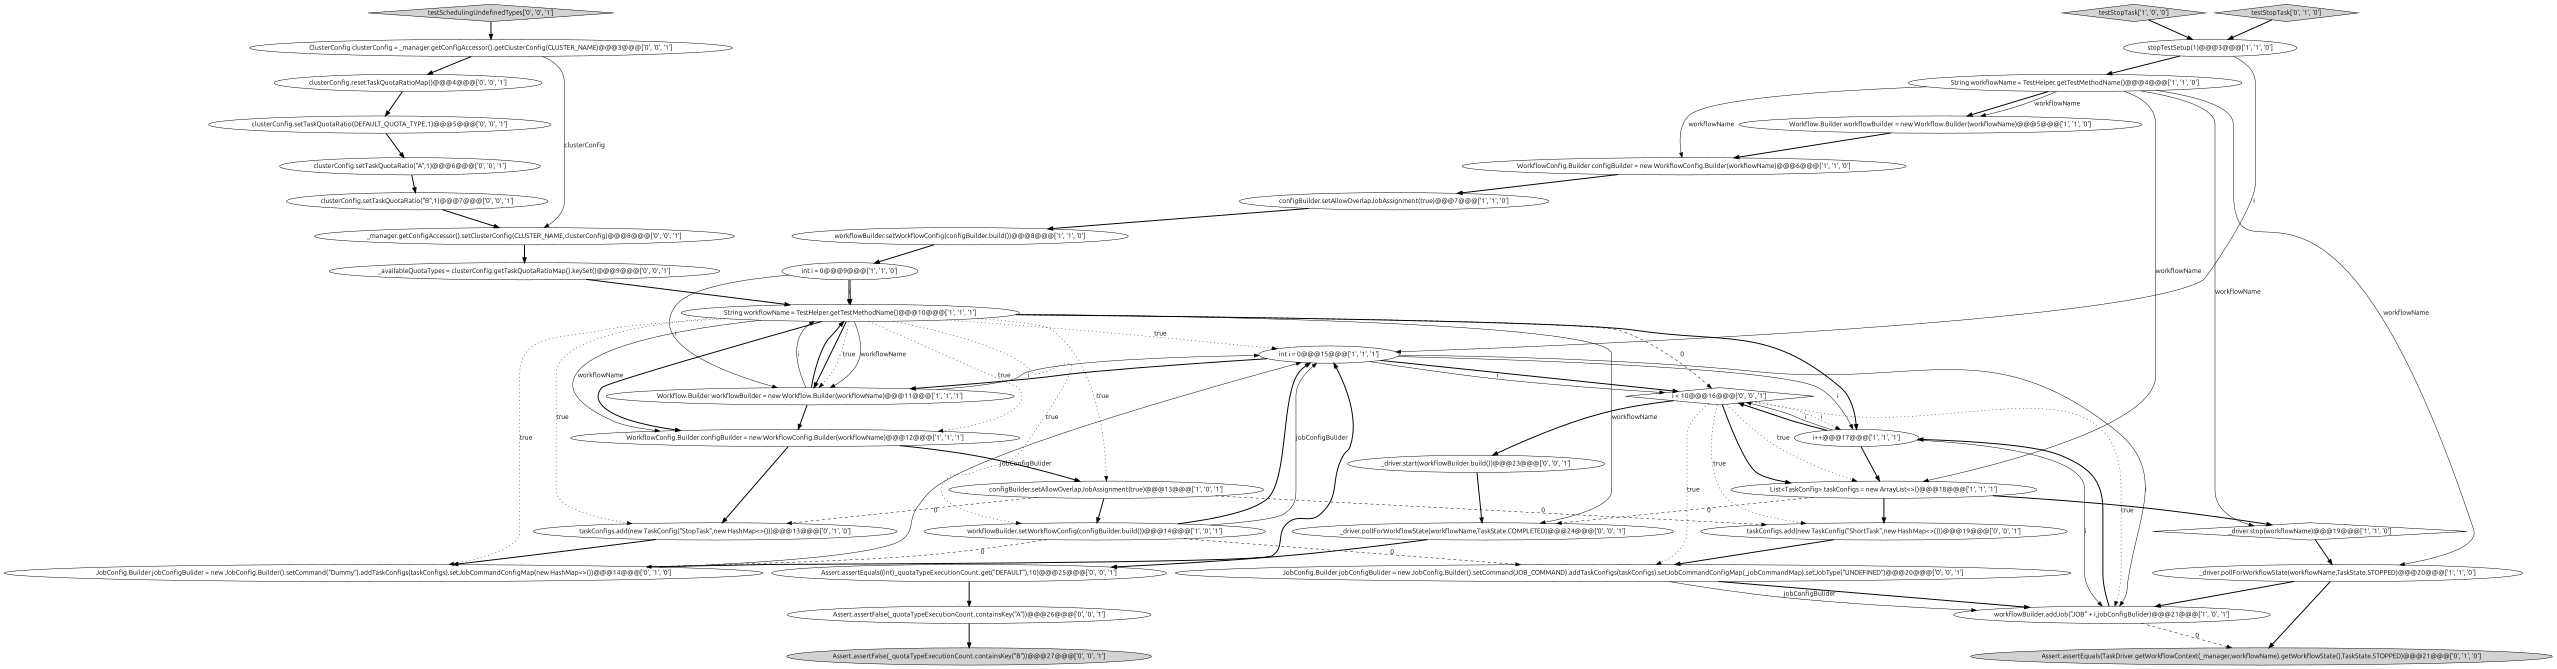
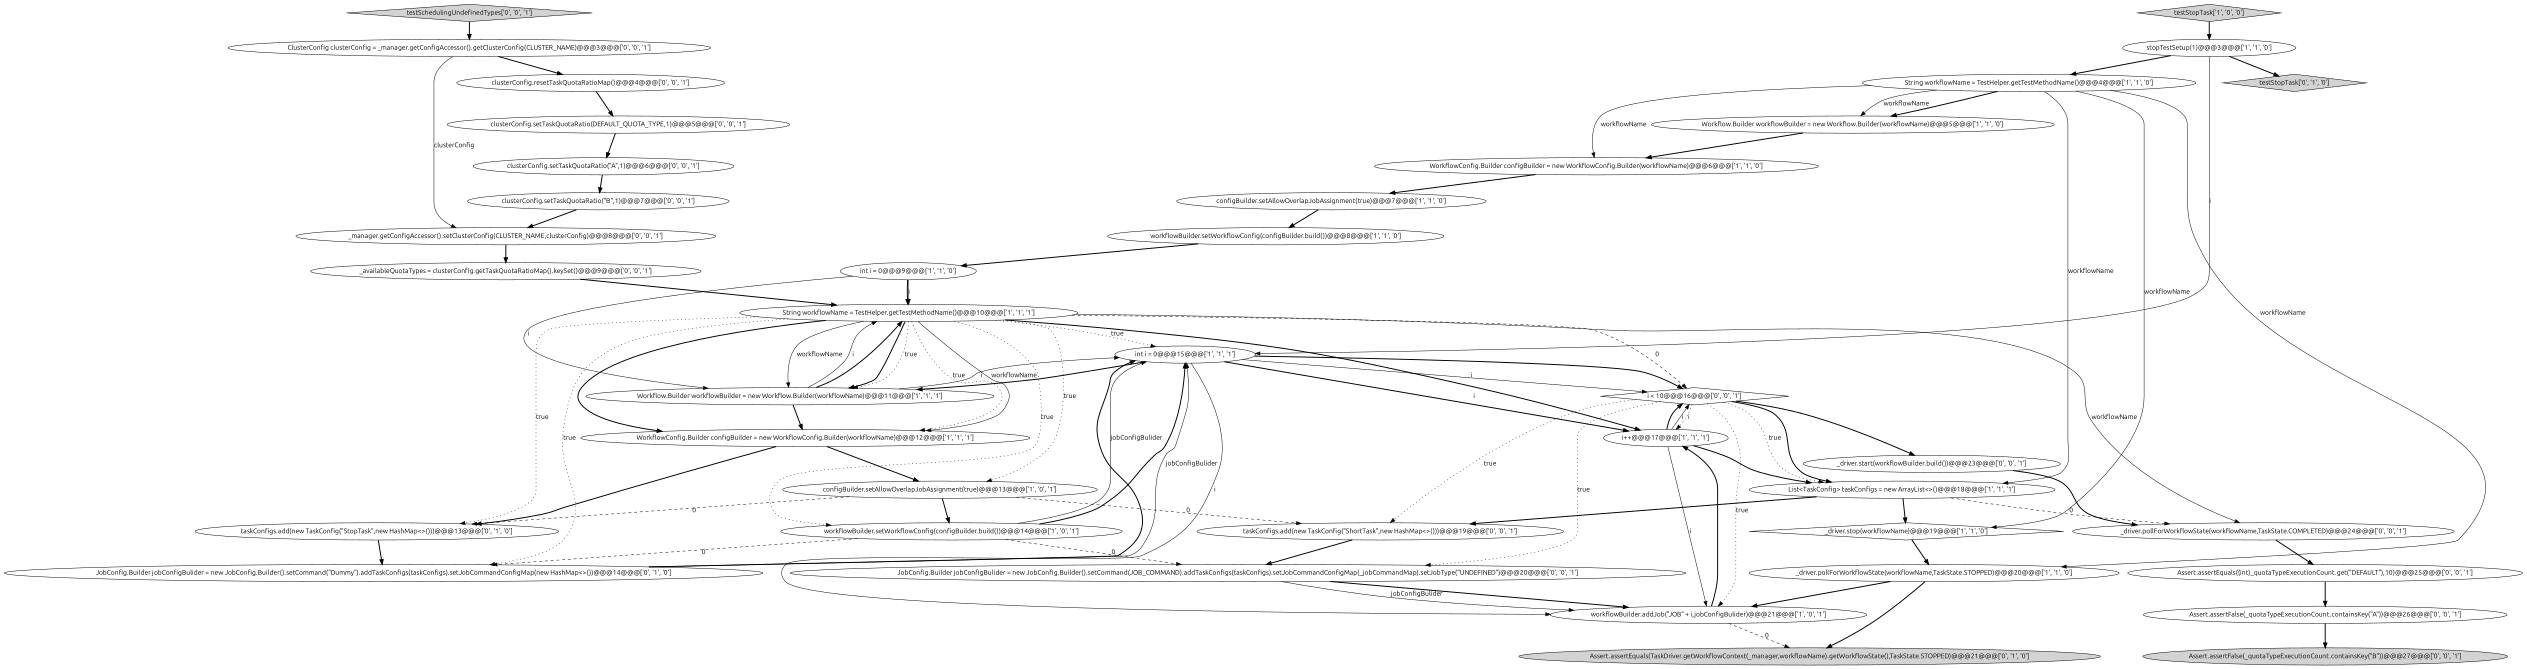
(2252, 29) -> (2252, 65)
(1634, 366) -> (1424, 396)
